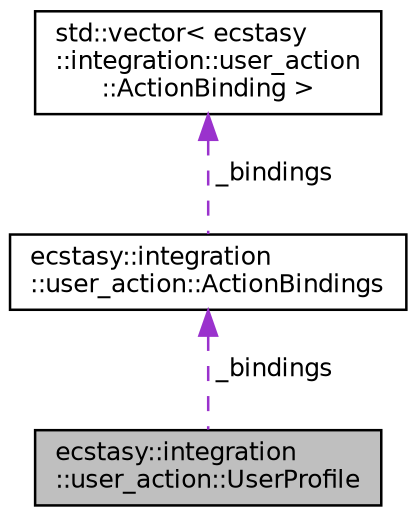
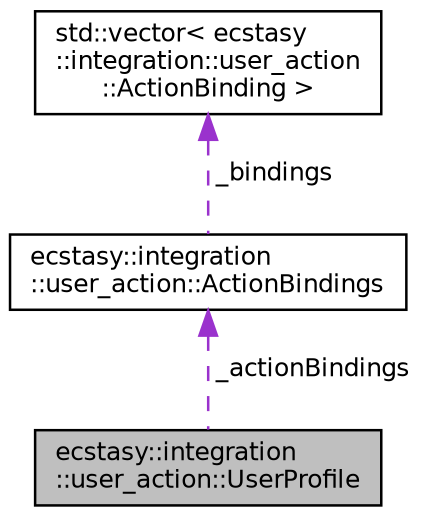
(271, 370) -> (310, 370)
